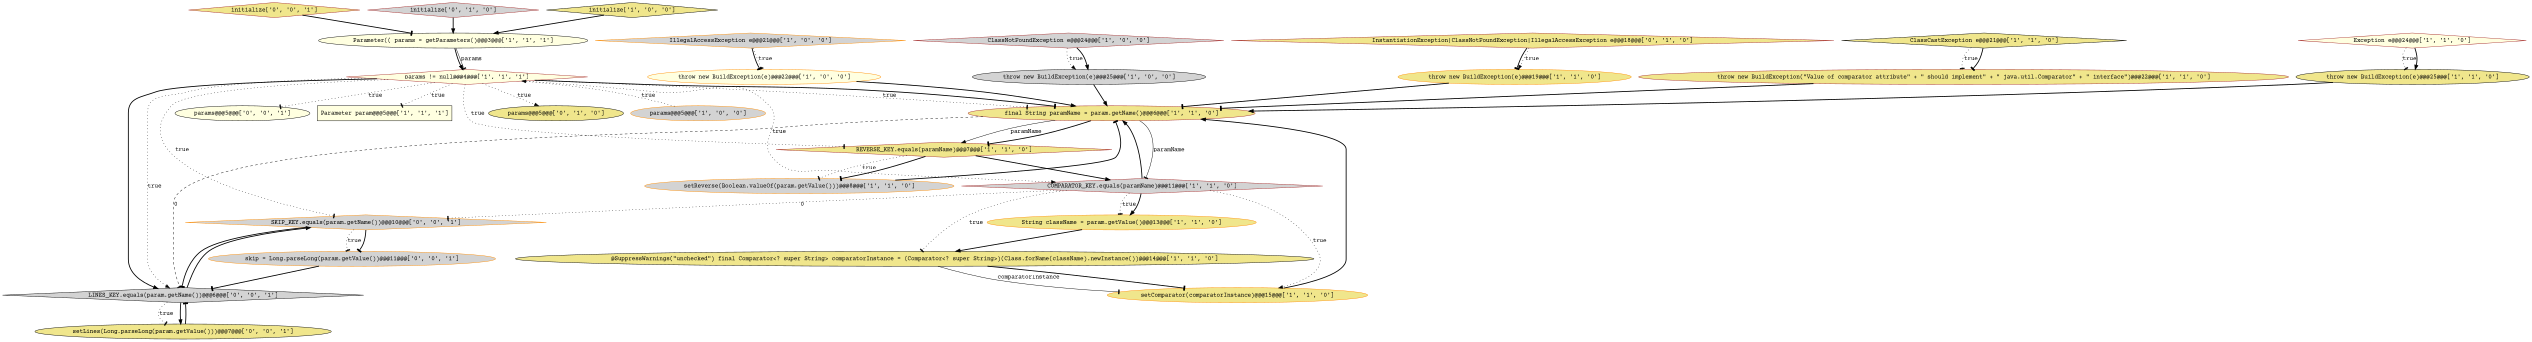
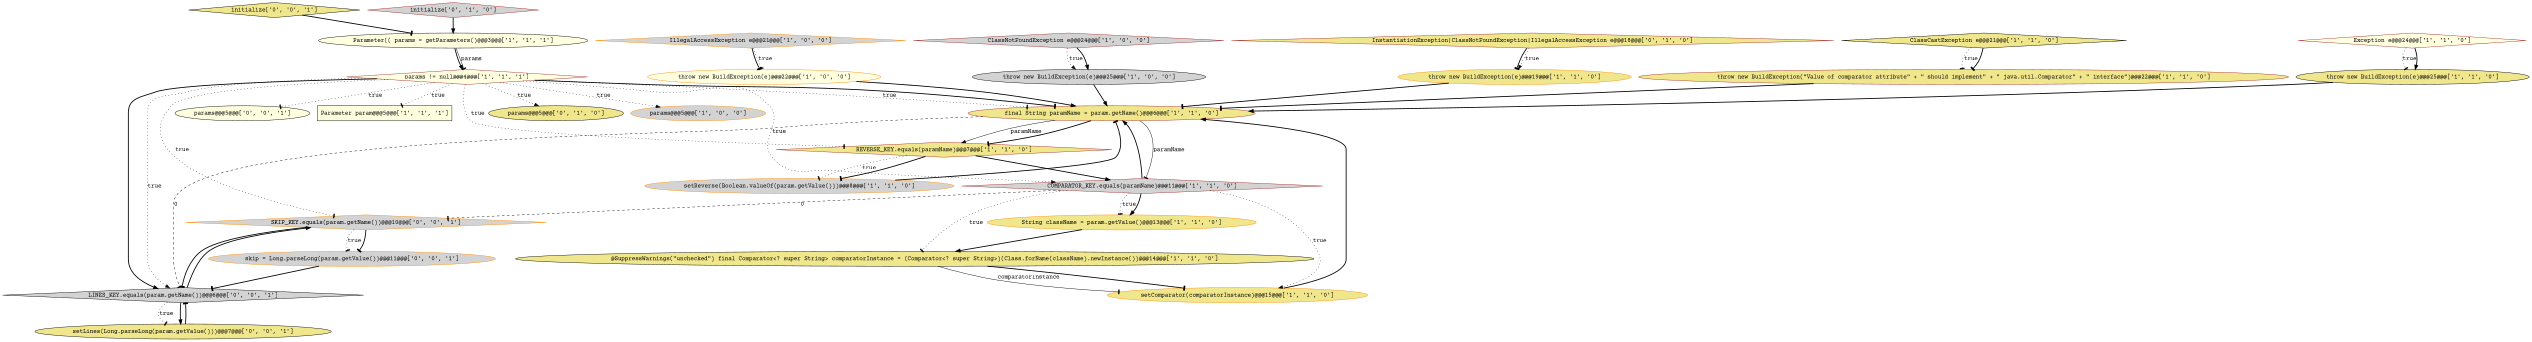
(274, 10) -> (274, 10)
(632, 10) -> none
(601, 90) -> (578, 94)
(755, 204) -> (755, 204)
